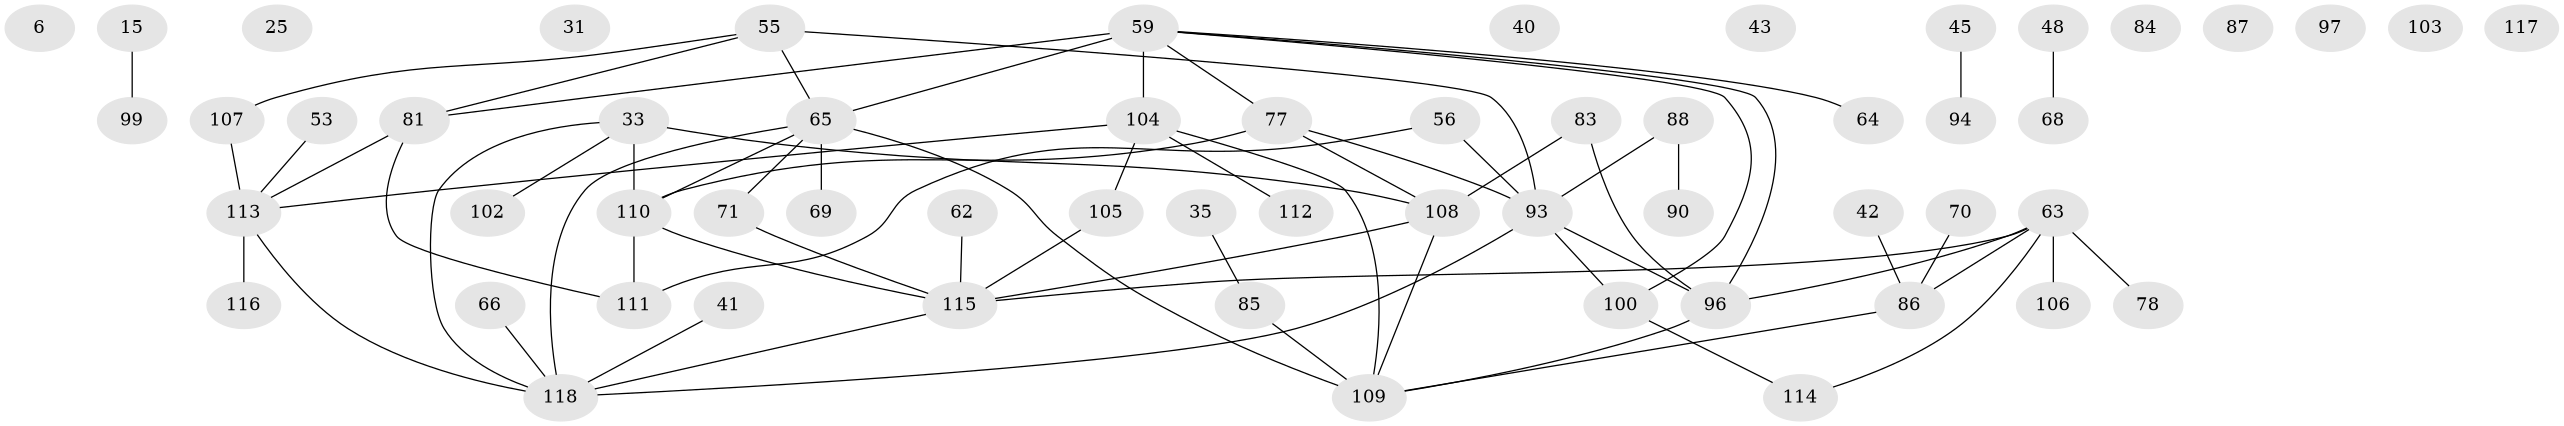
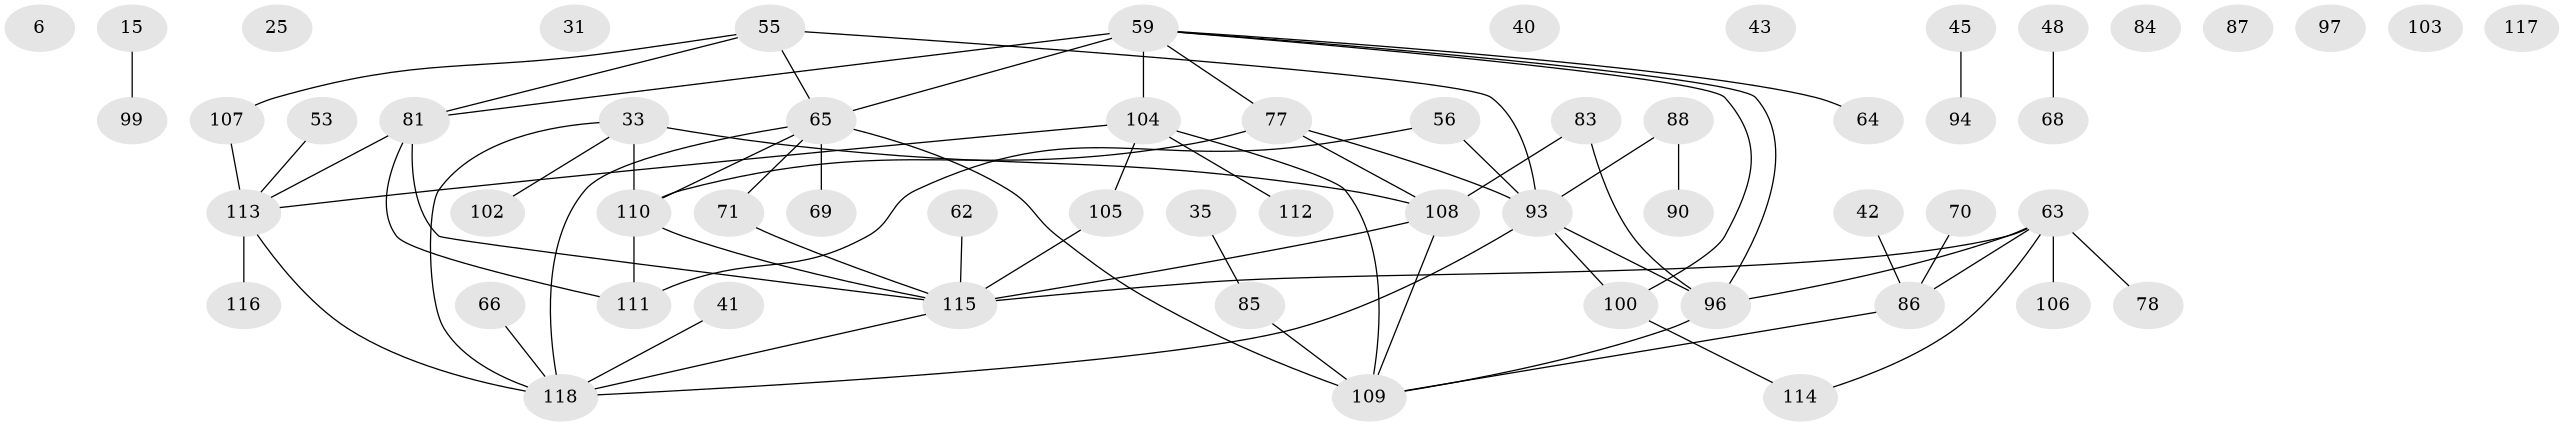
none -> (618, 261)
